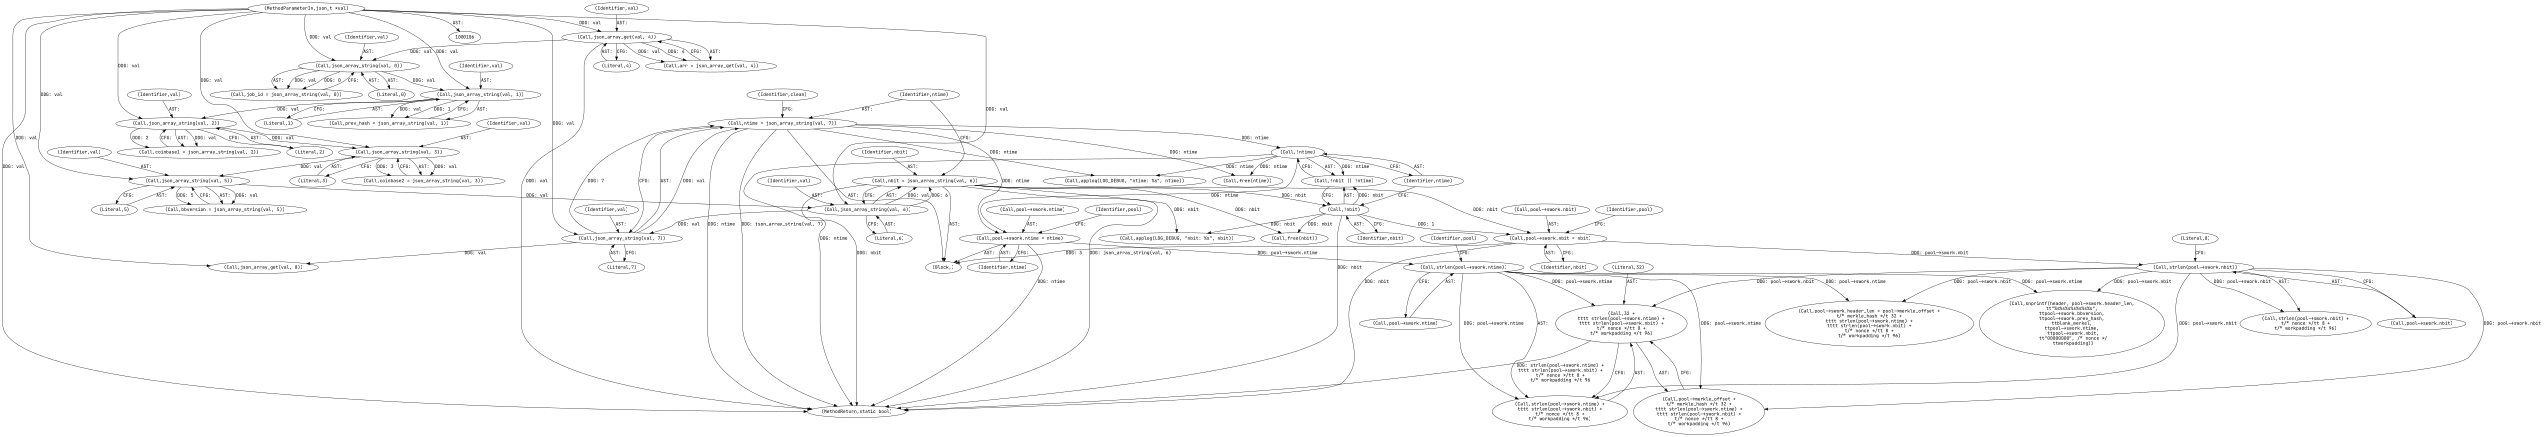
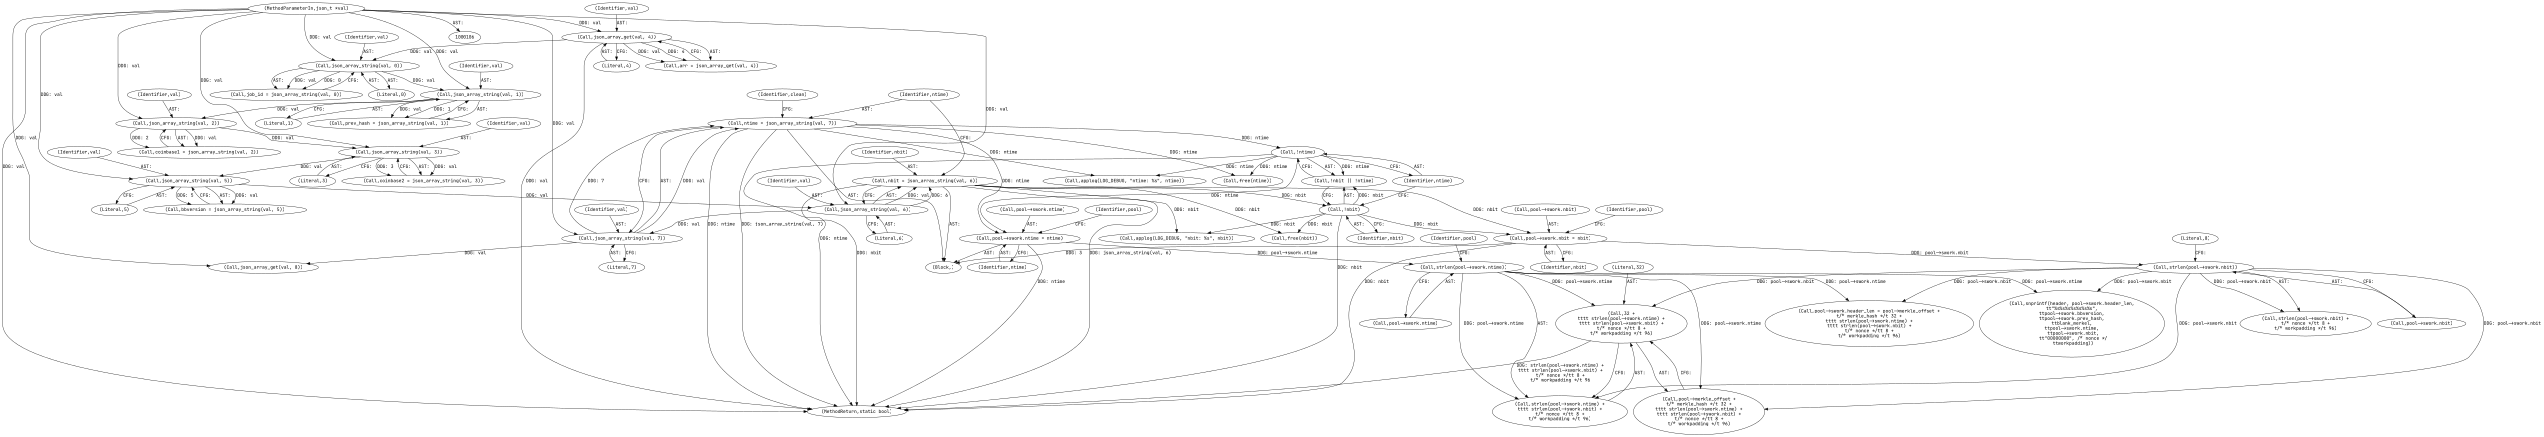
(310, 152) -> none
(1426, 224) -> (1426, 224)
